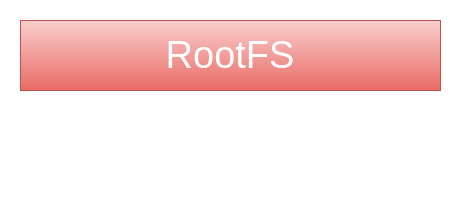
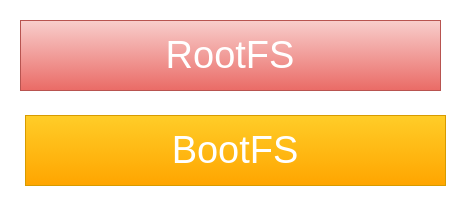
none -> (236, 151)
